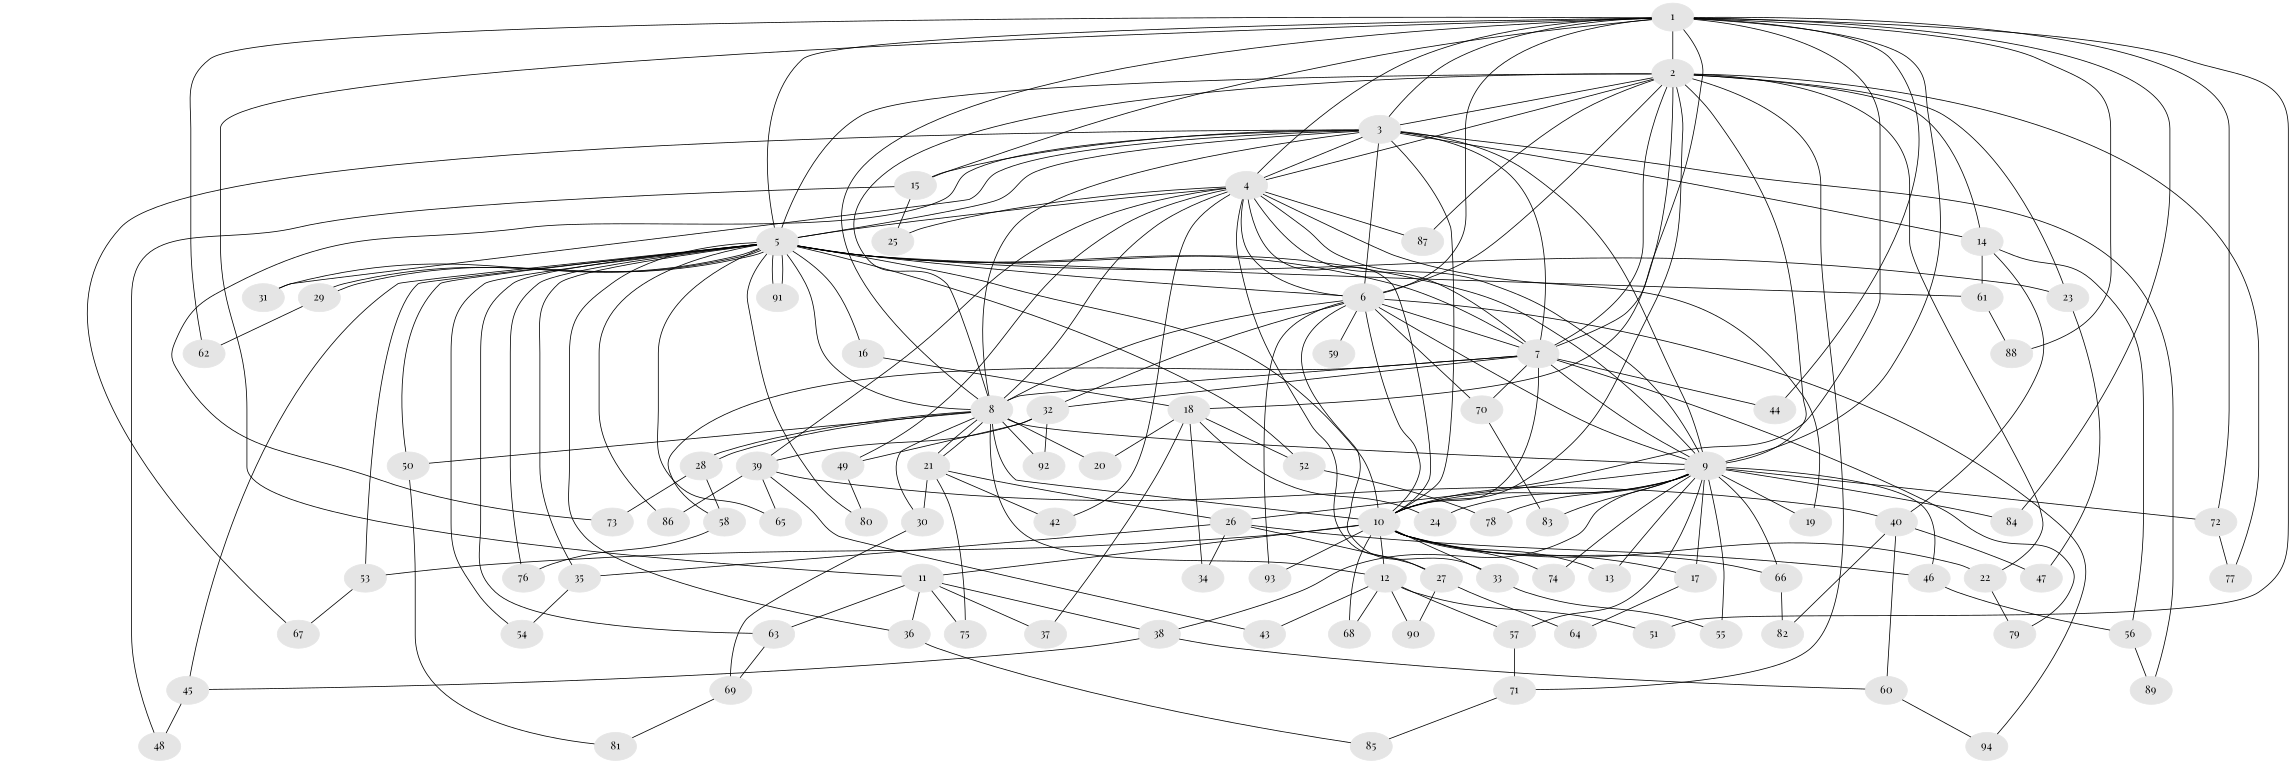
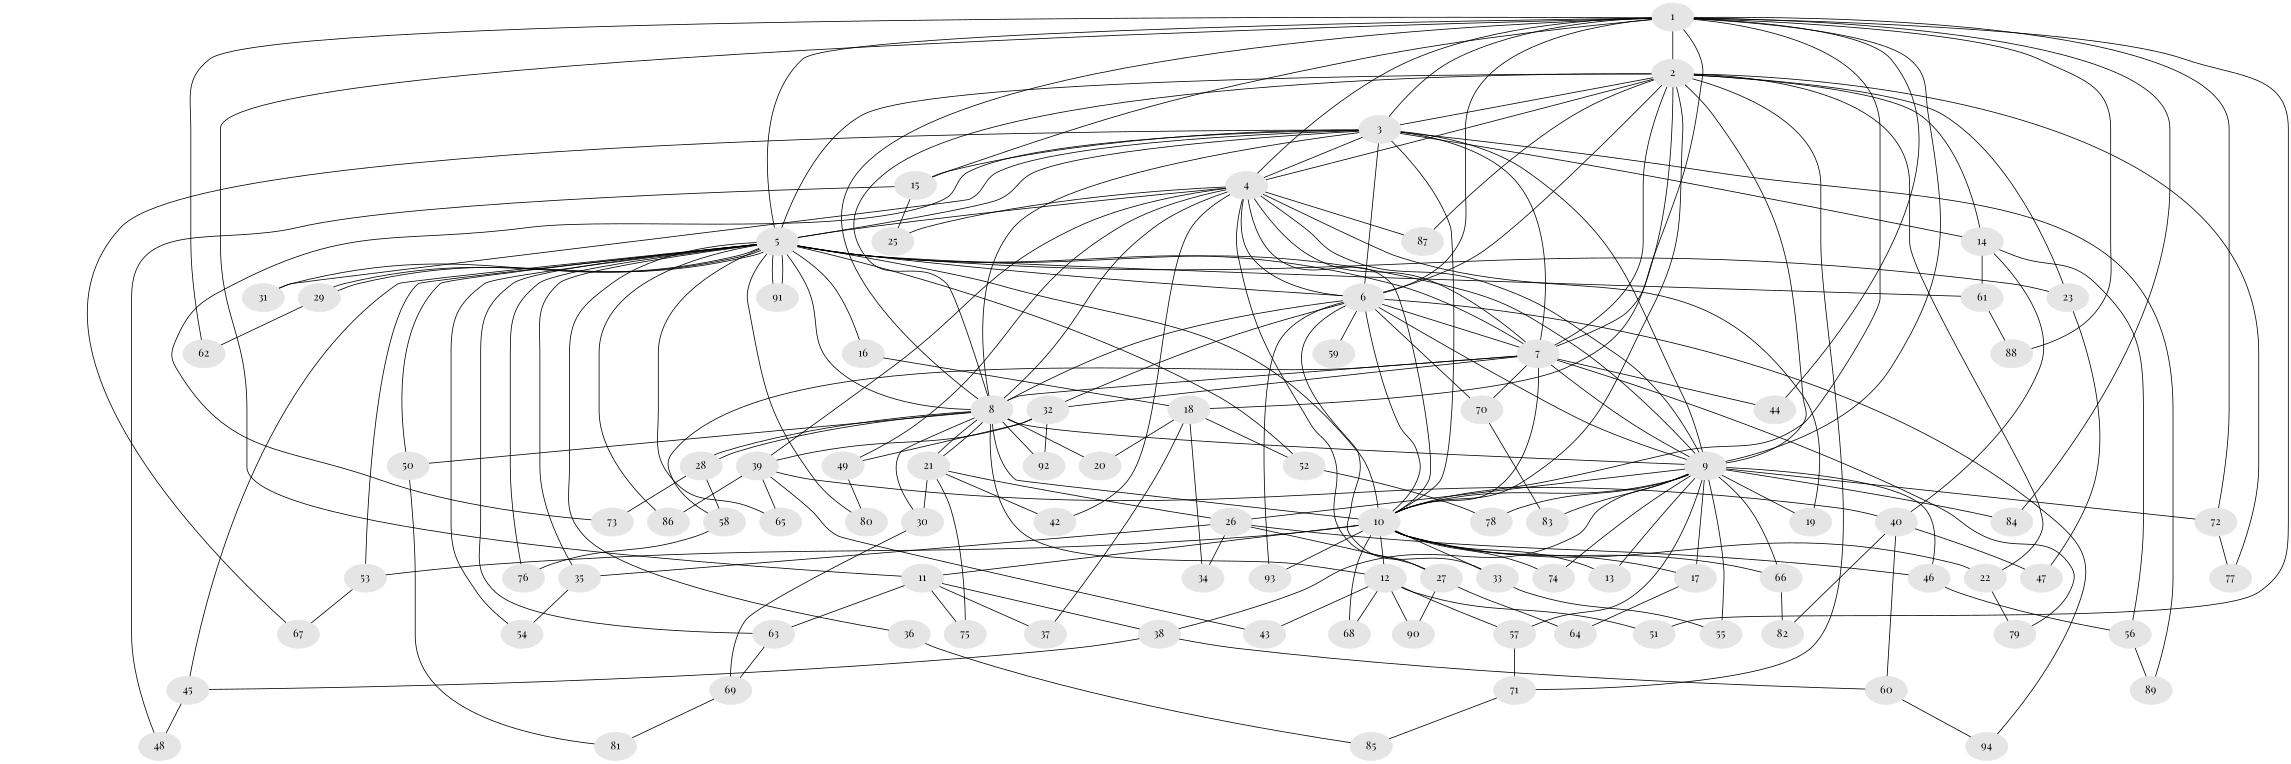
(1435, 522) -> none
(916, 606) -> none
